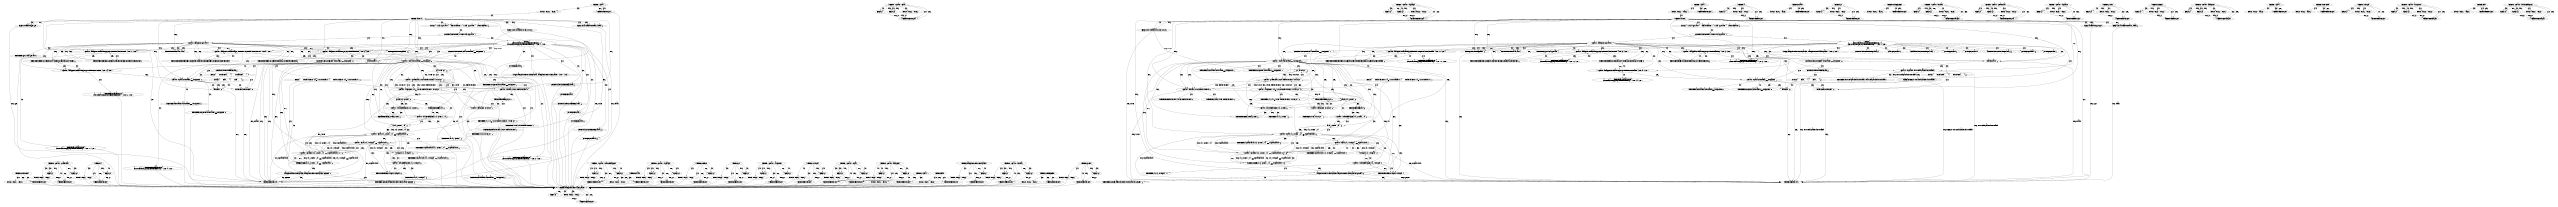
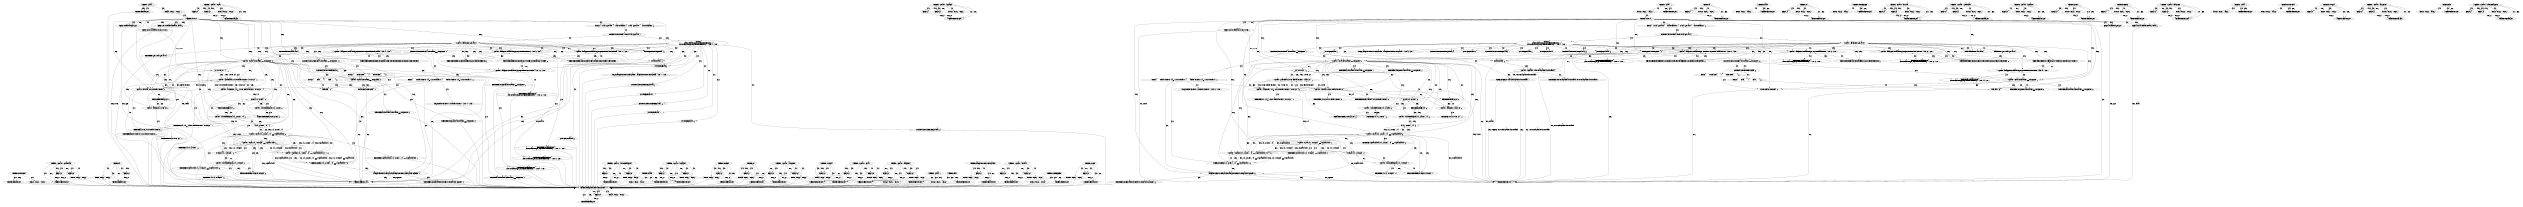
none -> (1201, 89)
none -> (453, 104)
